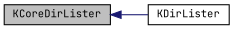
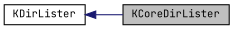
(135, 15) -> (109, 15)
